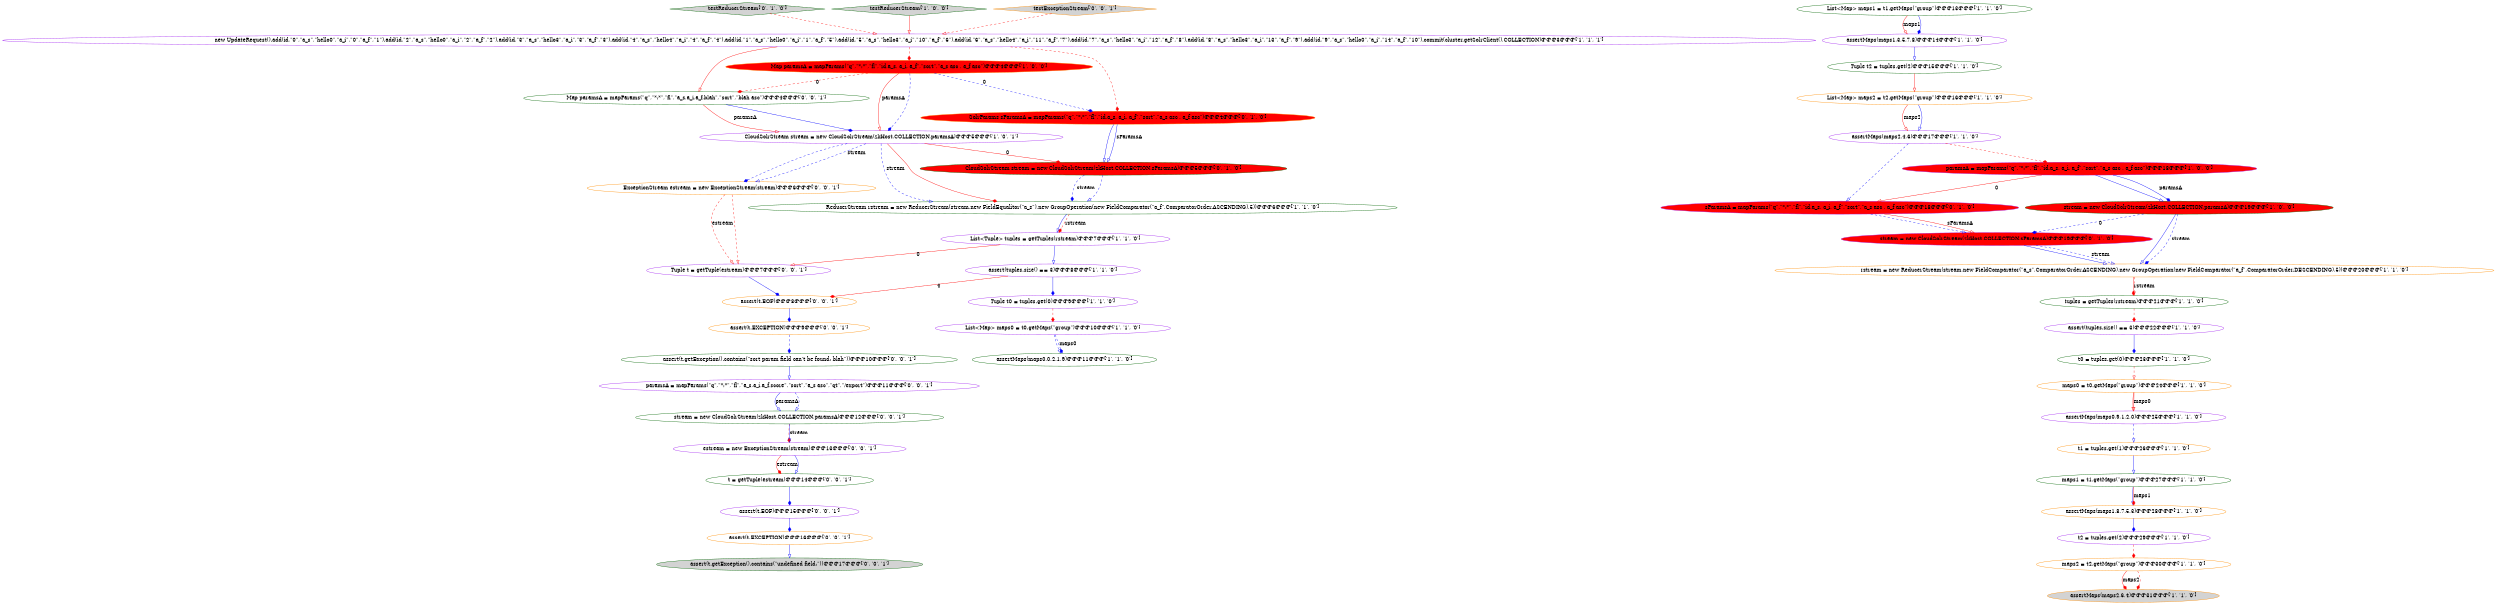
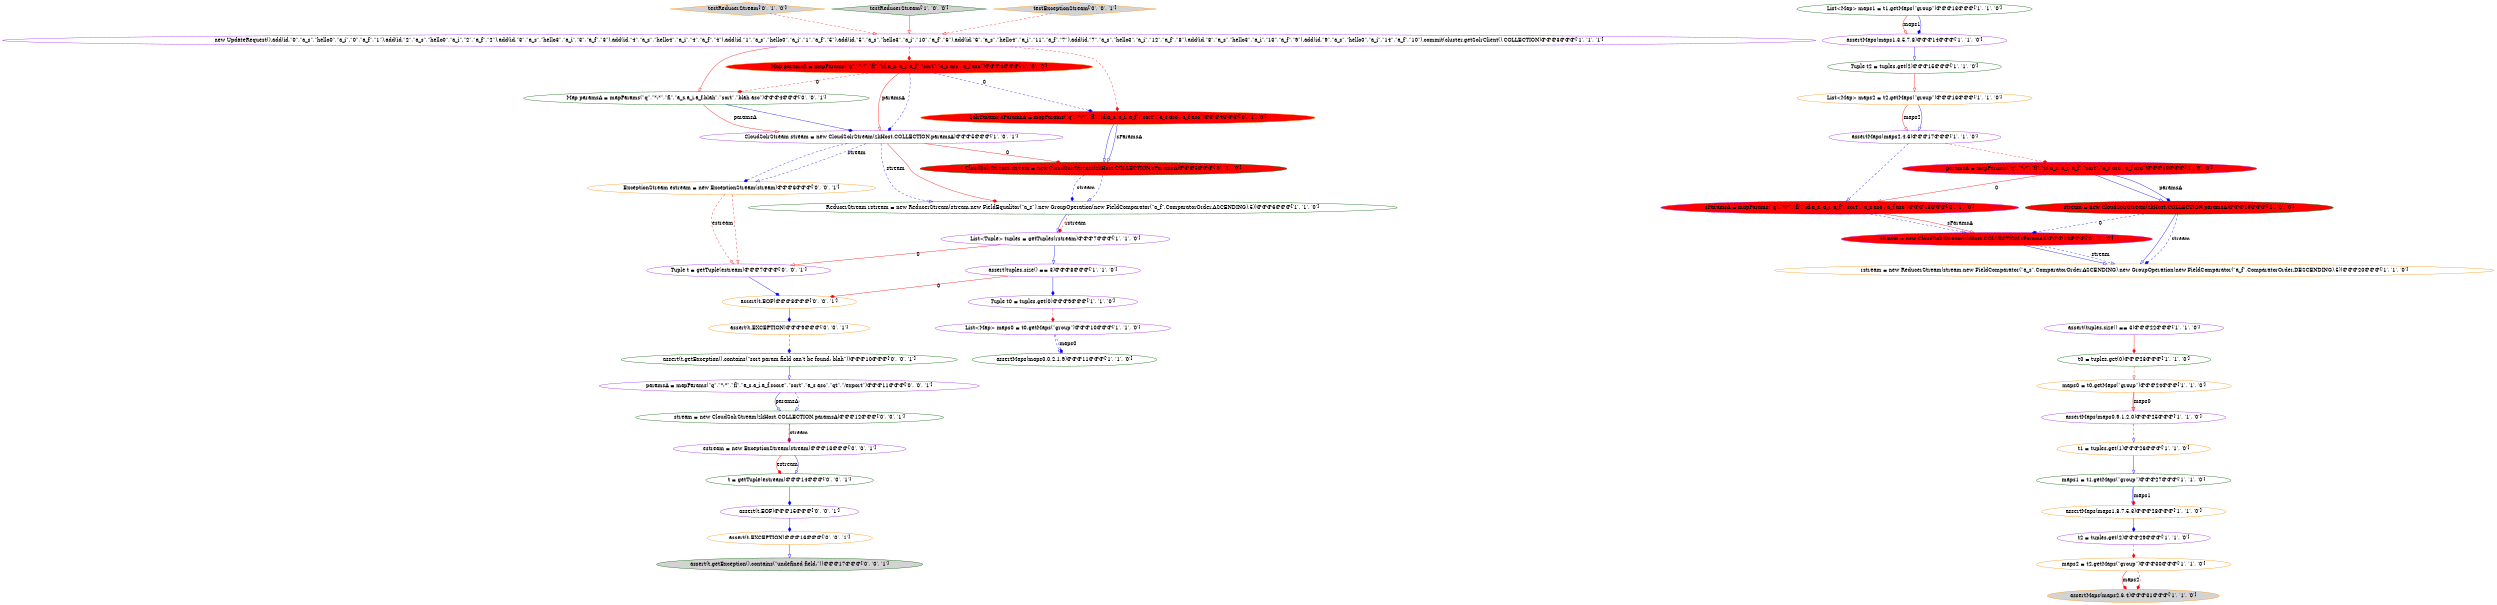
(747, 9) -> (747, 9)
(939, 286) -> (939, 286)
(2134, 302) -> none
(2134, 342) -> (2134, 342)
